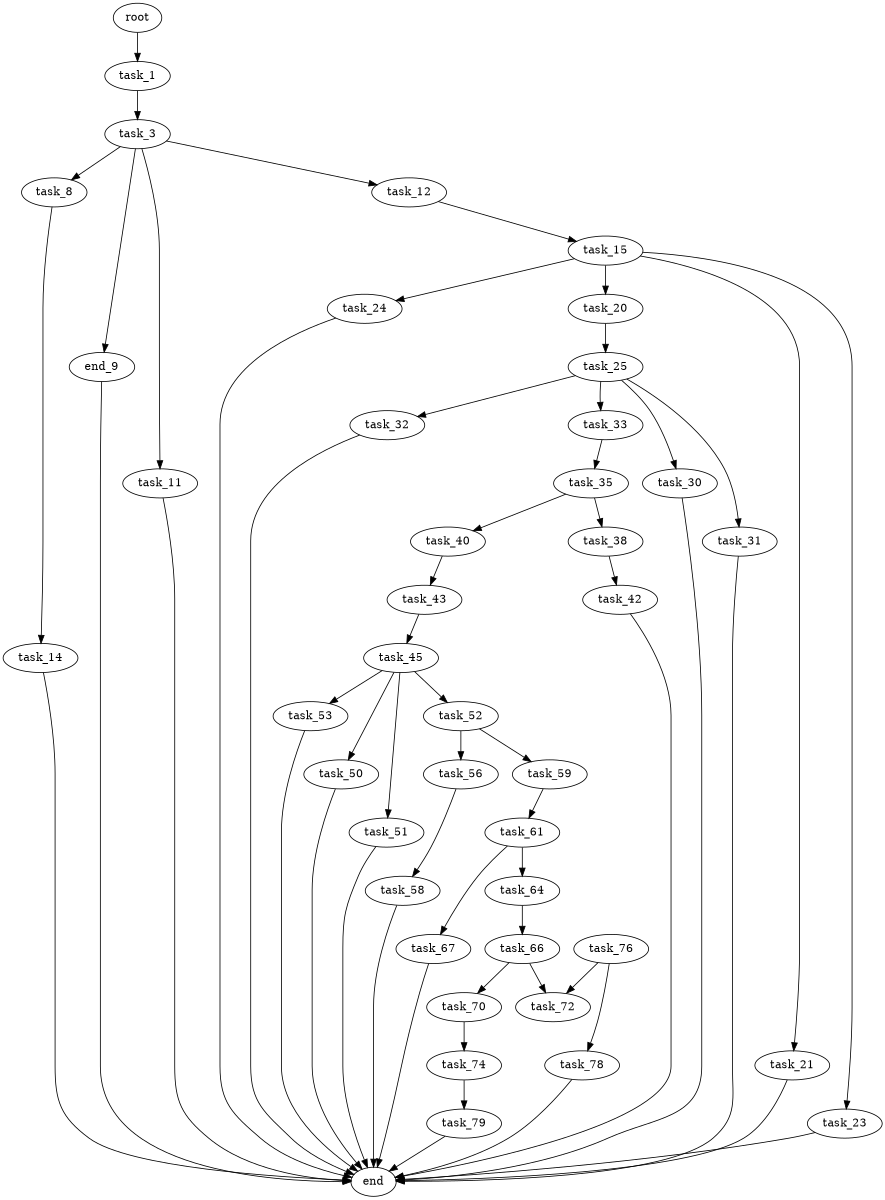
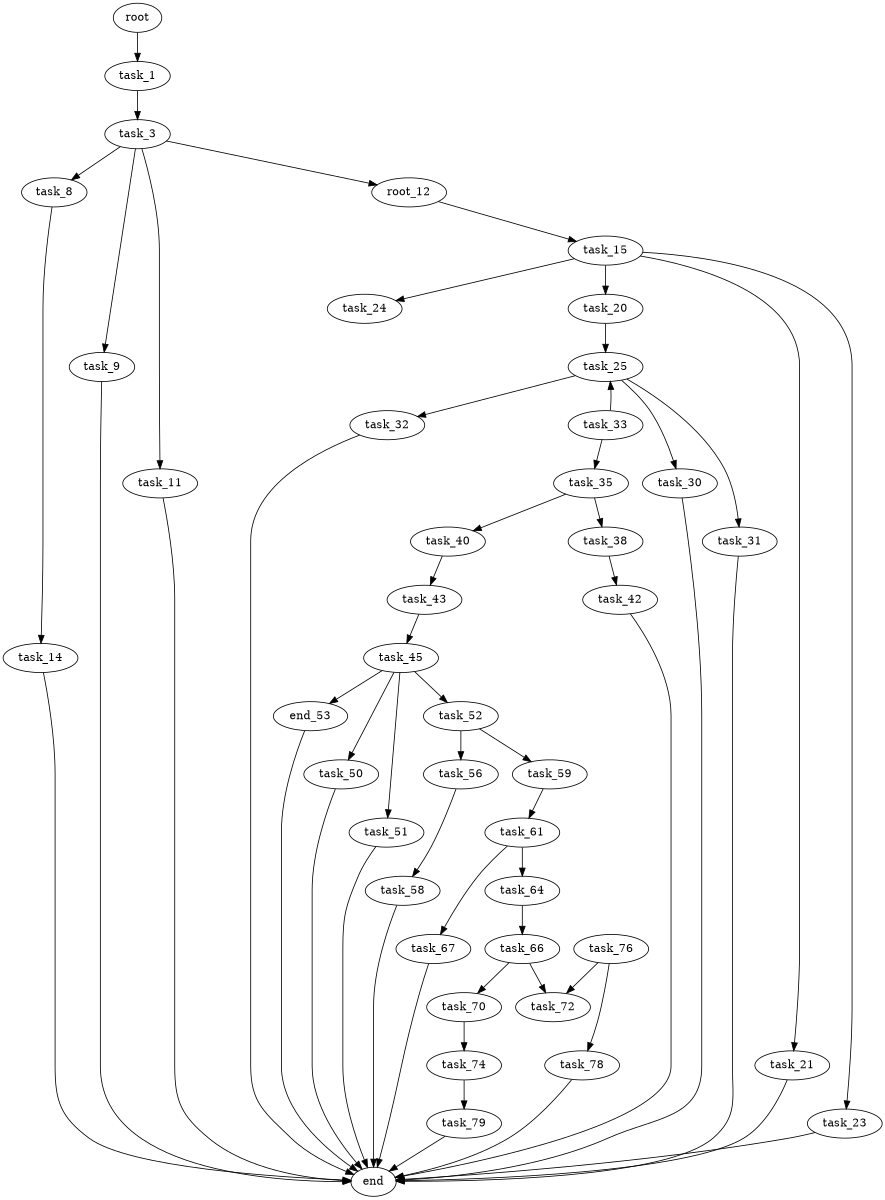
(409, 192) -> (409, 192)
(102, 367) -> (102, 367)
(600, 392) -> (611, 400)
(311, 716) -> (311, 716)
(220, 751) -> none
